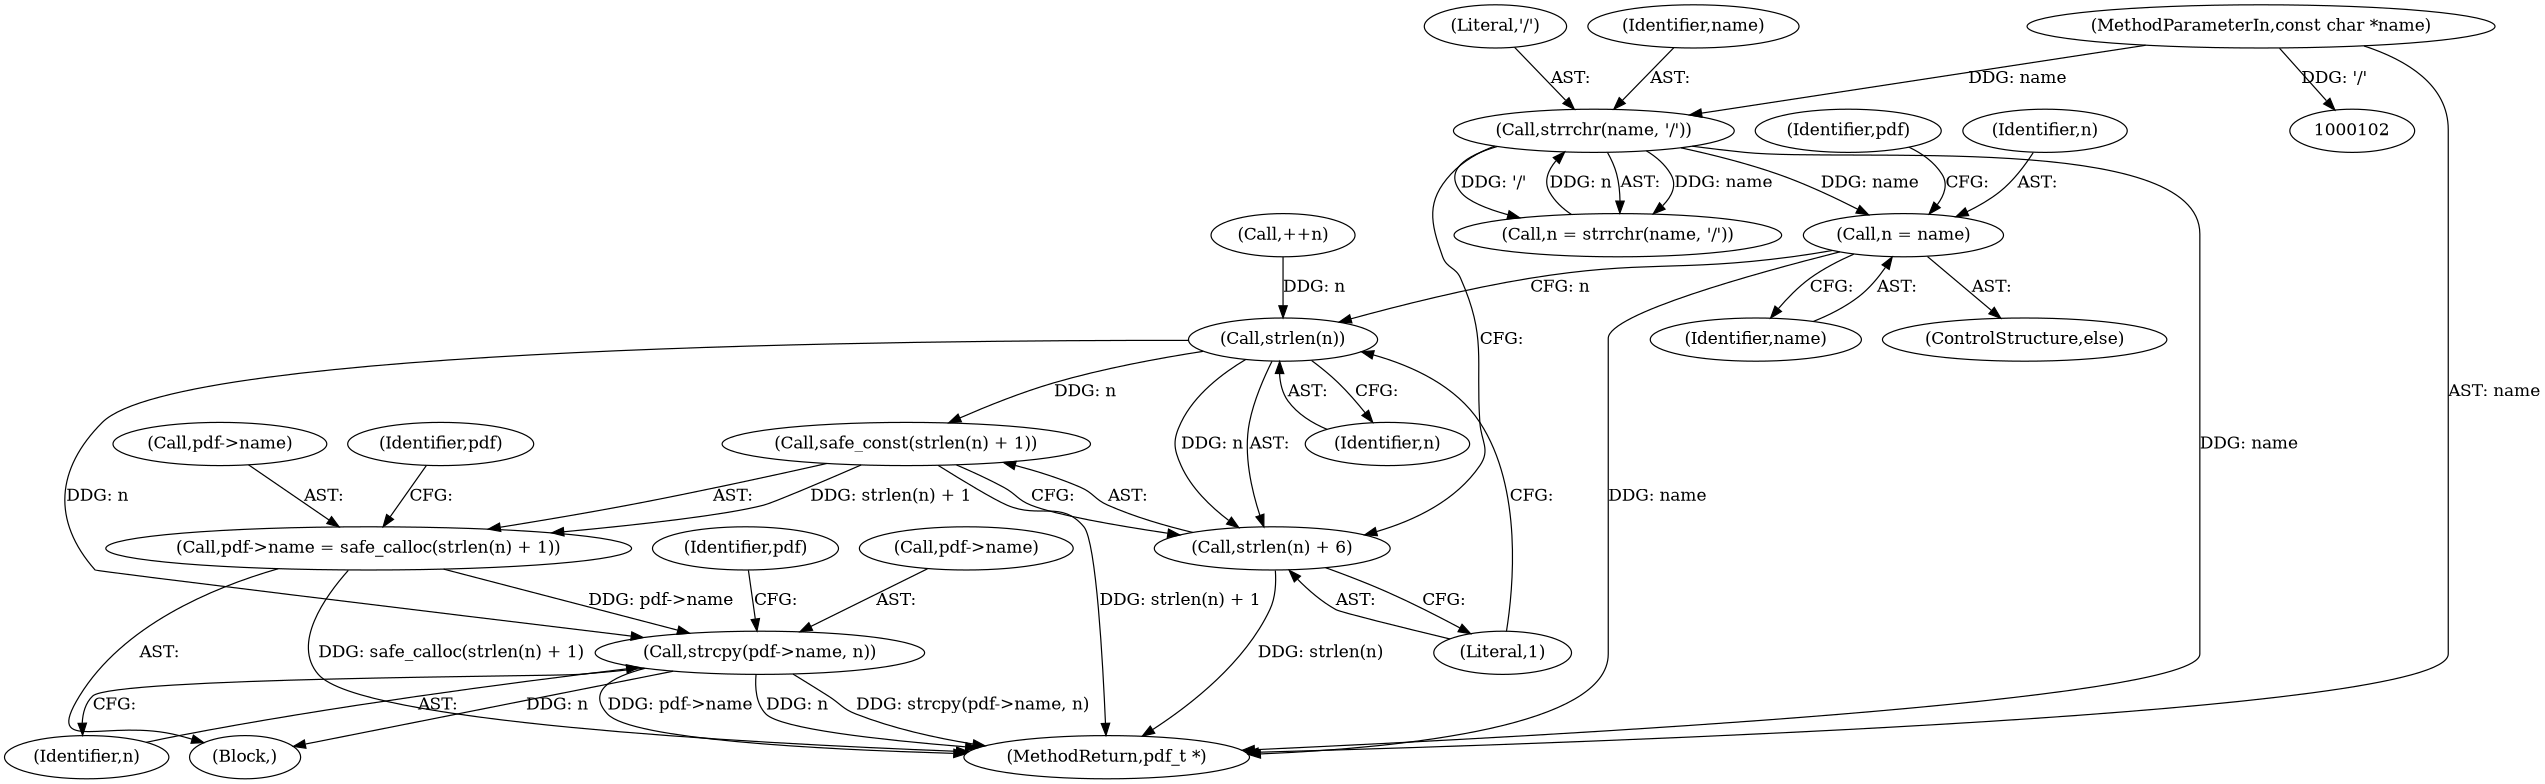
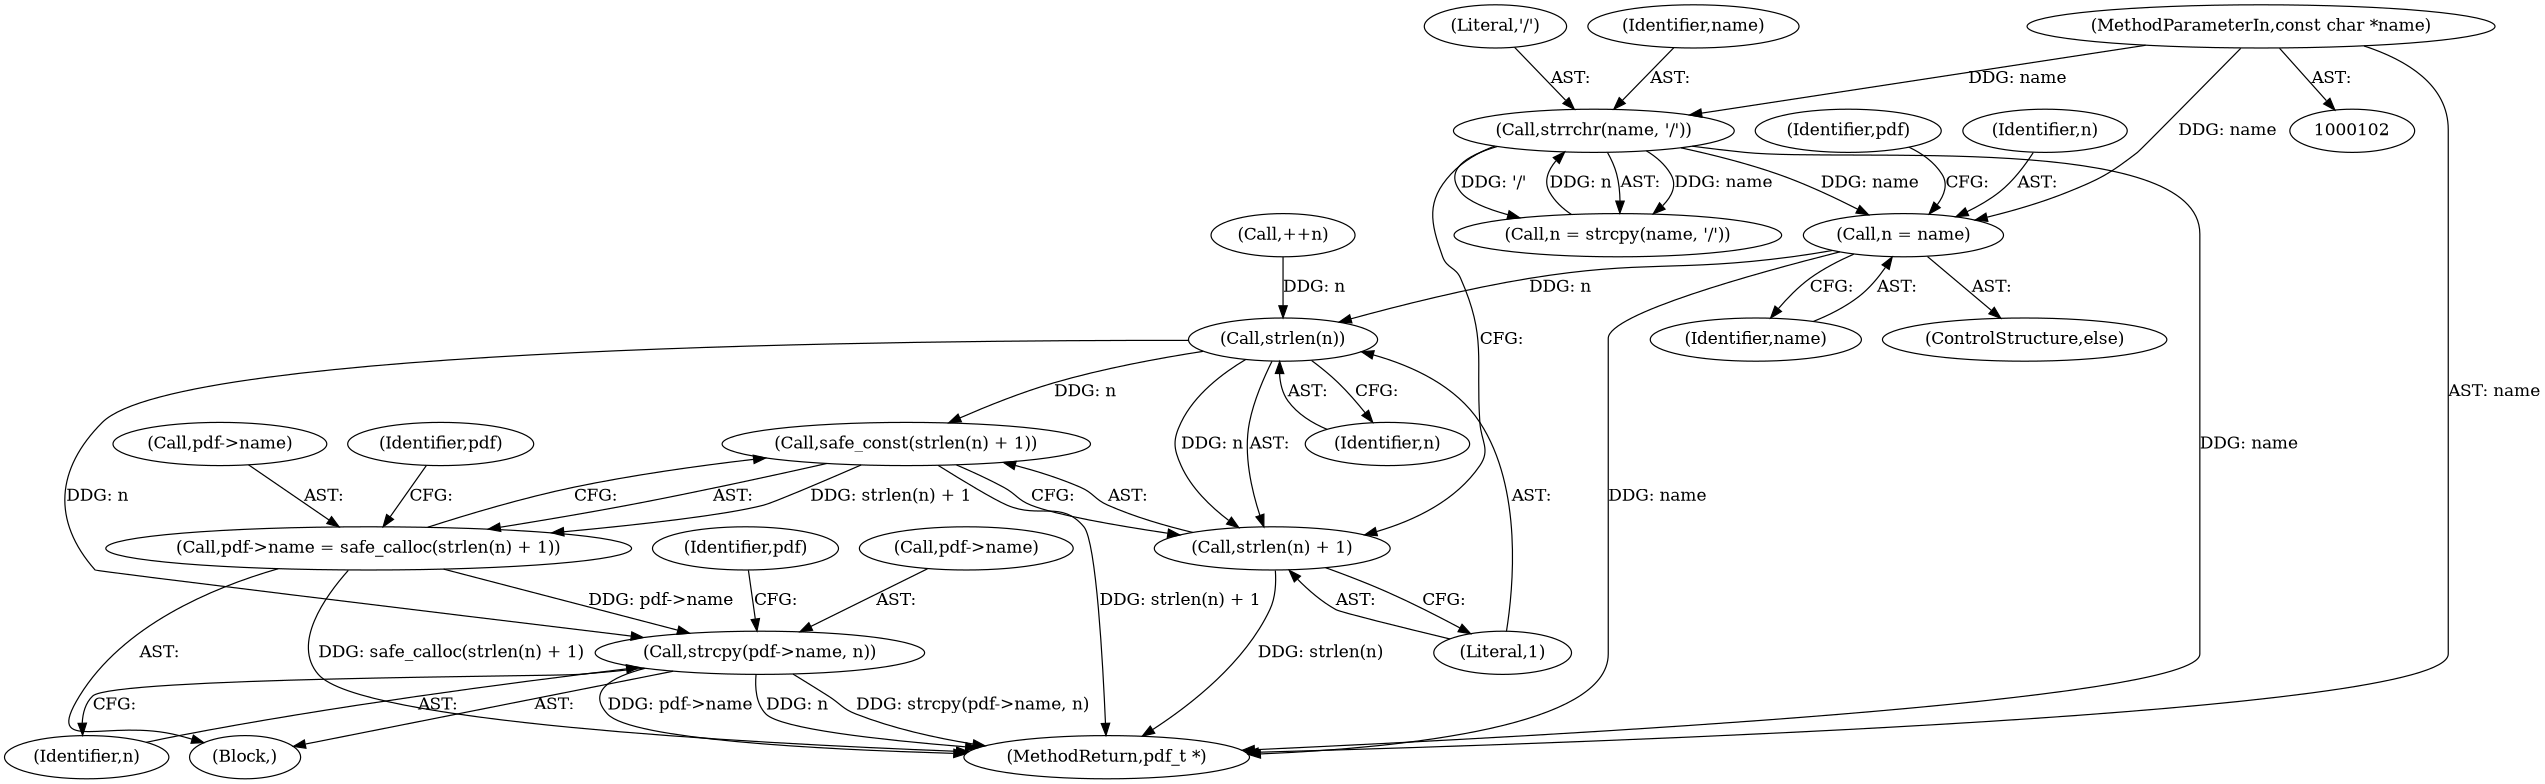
(2334, 79) -> (2334, 79)
none -> (2130, 158)
(1618, 235) -> (1618, 235)
(1560, 287) -> (1560, 287)
none -> (589, 484)
(1534, 496) -> (1534, 496)
(1272, 548) -> (1272, 548)
(557, 705) -> (557, 705)
